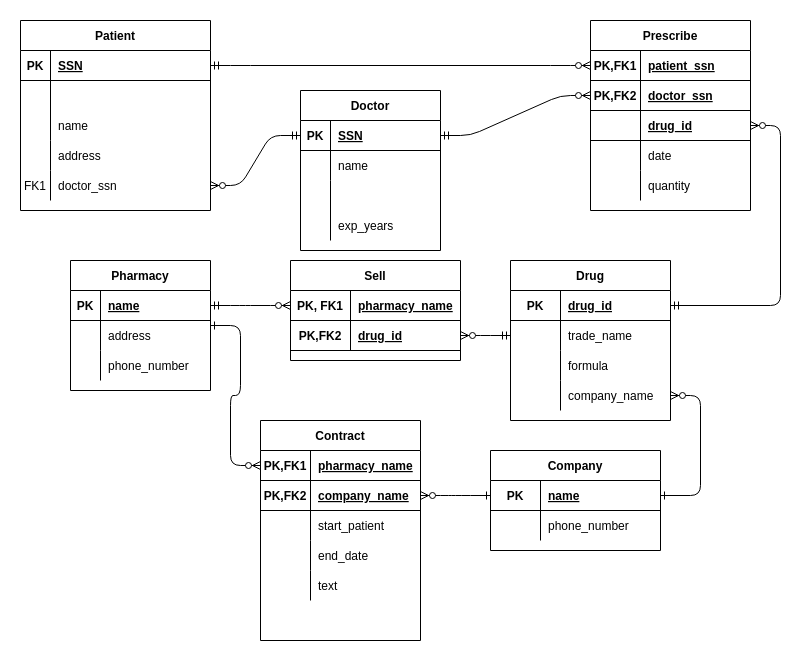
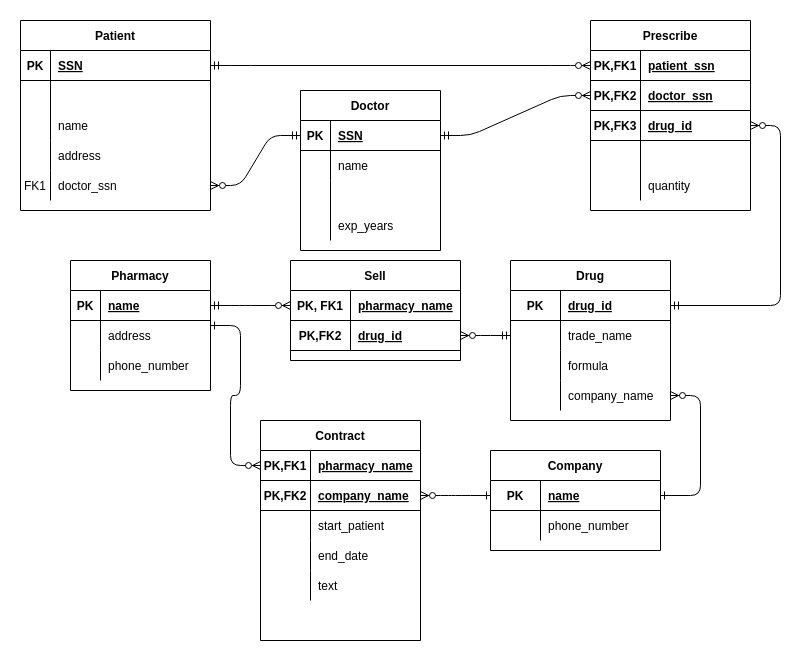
none -> (616, 126)
(696, 156) -> none
